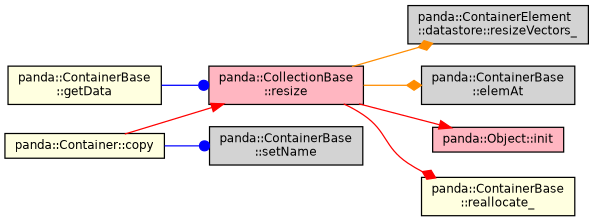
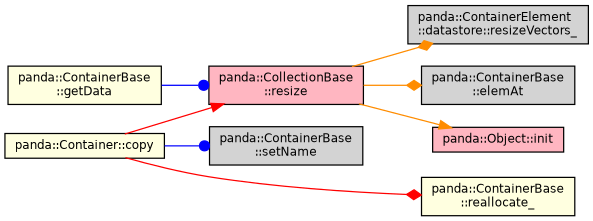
(399, 114) -> (399, 114)
(384, 137) -> (265, 184)
